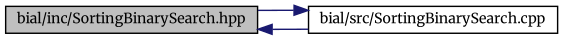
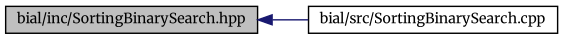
(276, 10) -> none
